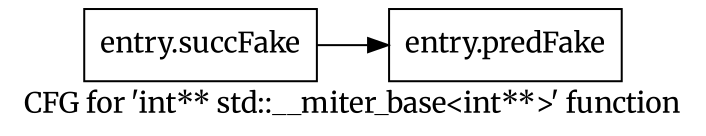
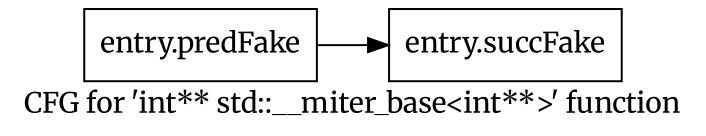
(342, 45) -> (342, 45)
